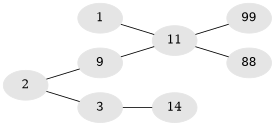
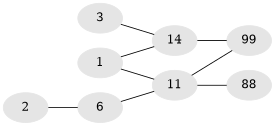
none -> (212, 41)
none -> (138, 52)
(100, 63) -> (100, 108)
(63, 96) -> none
